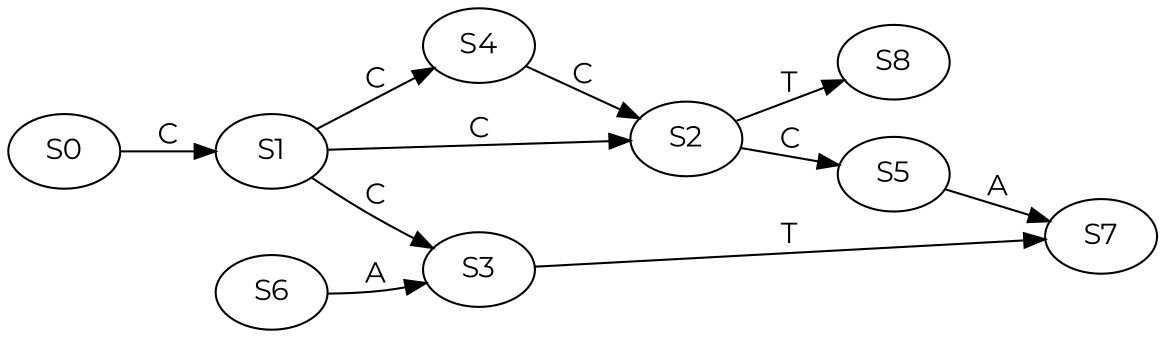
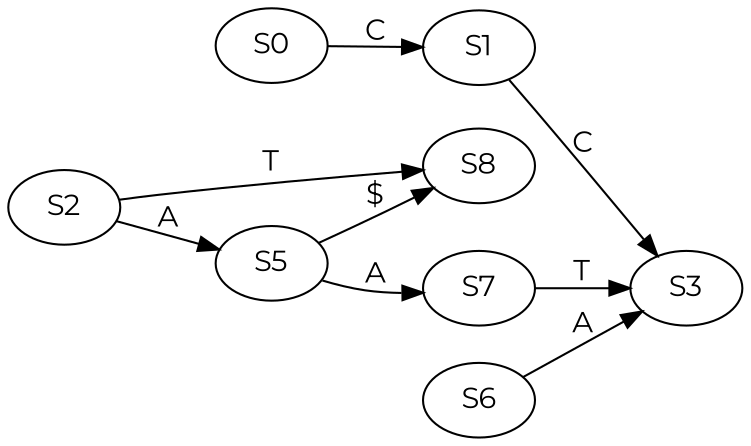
(479, 46) -> none
(790, 140) -> (168, 219)
(469, 145) -> none
none -> (367, 220)
(779, 254) -> (572, 288)
